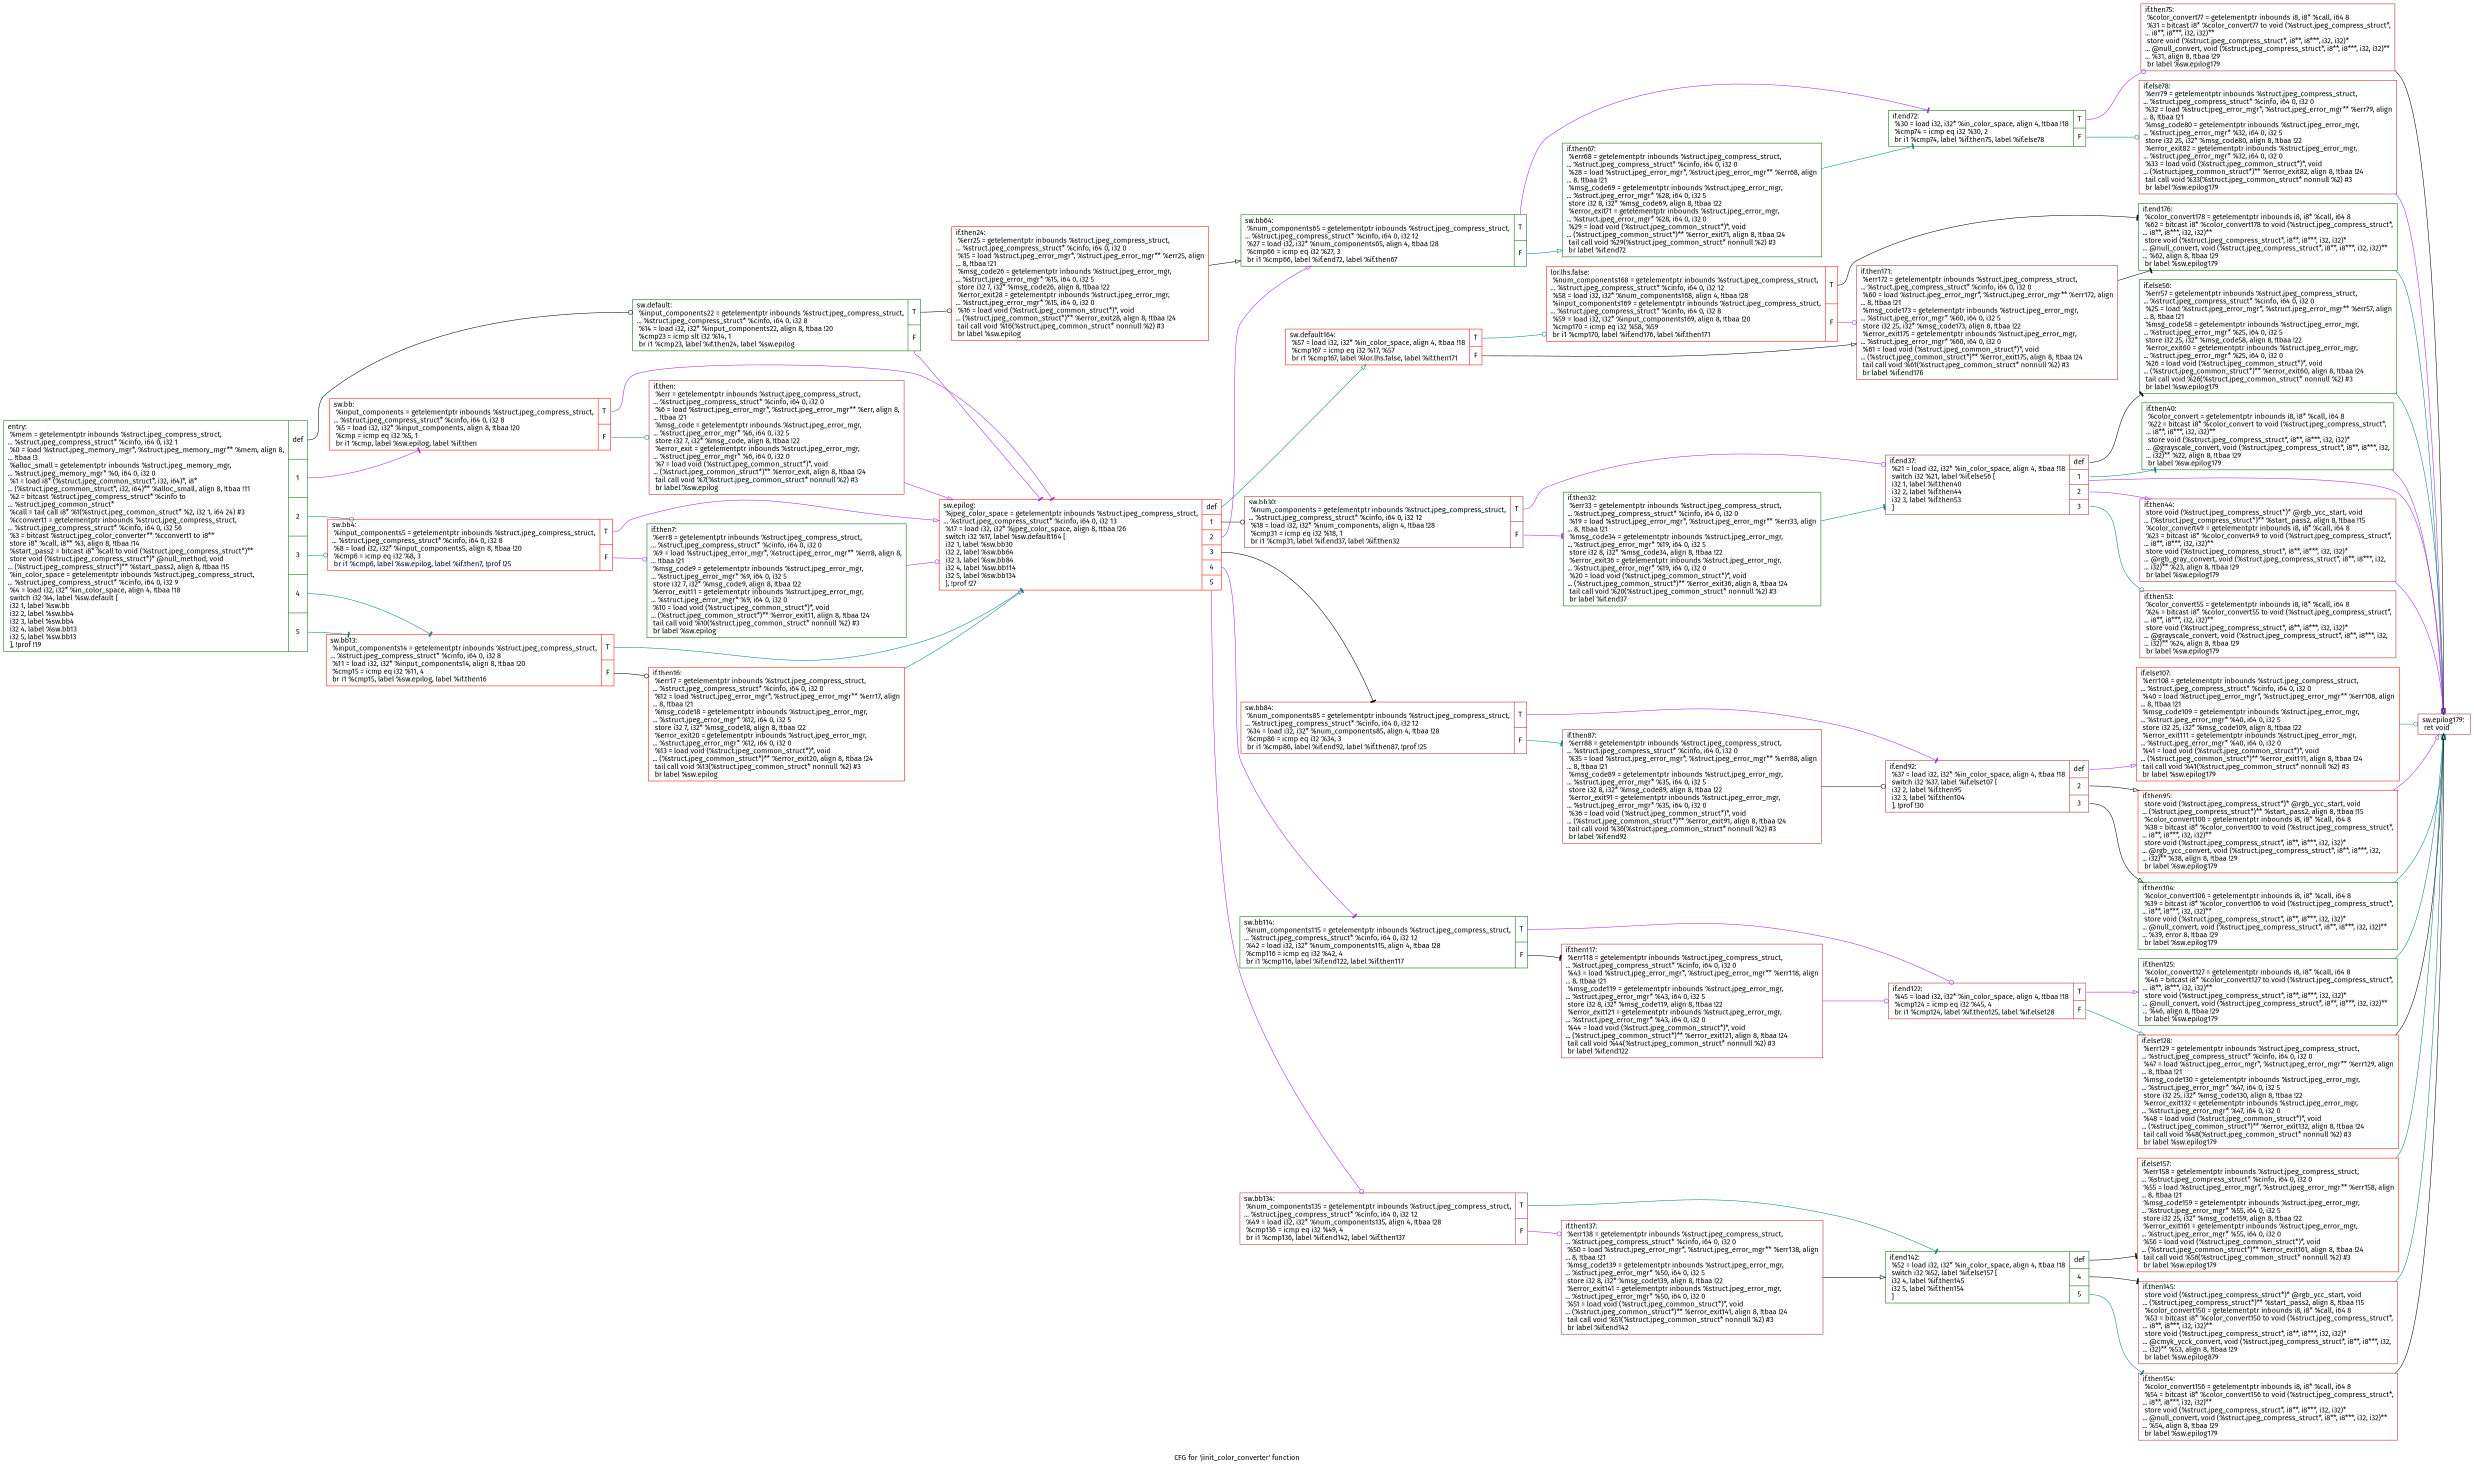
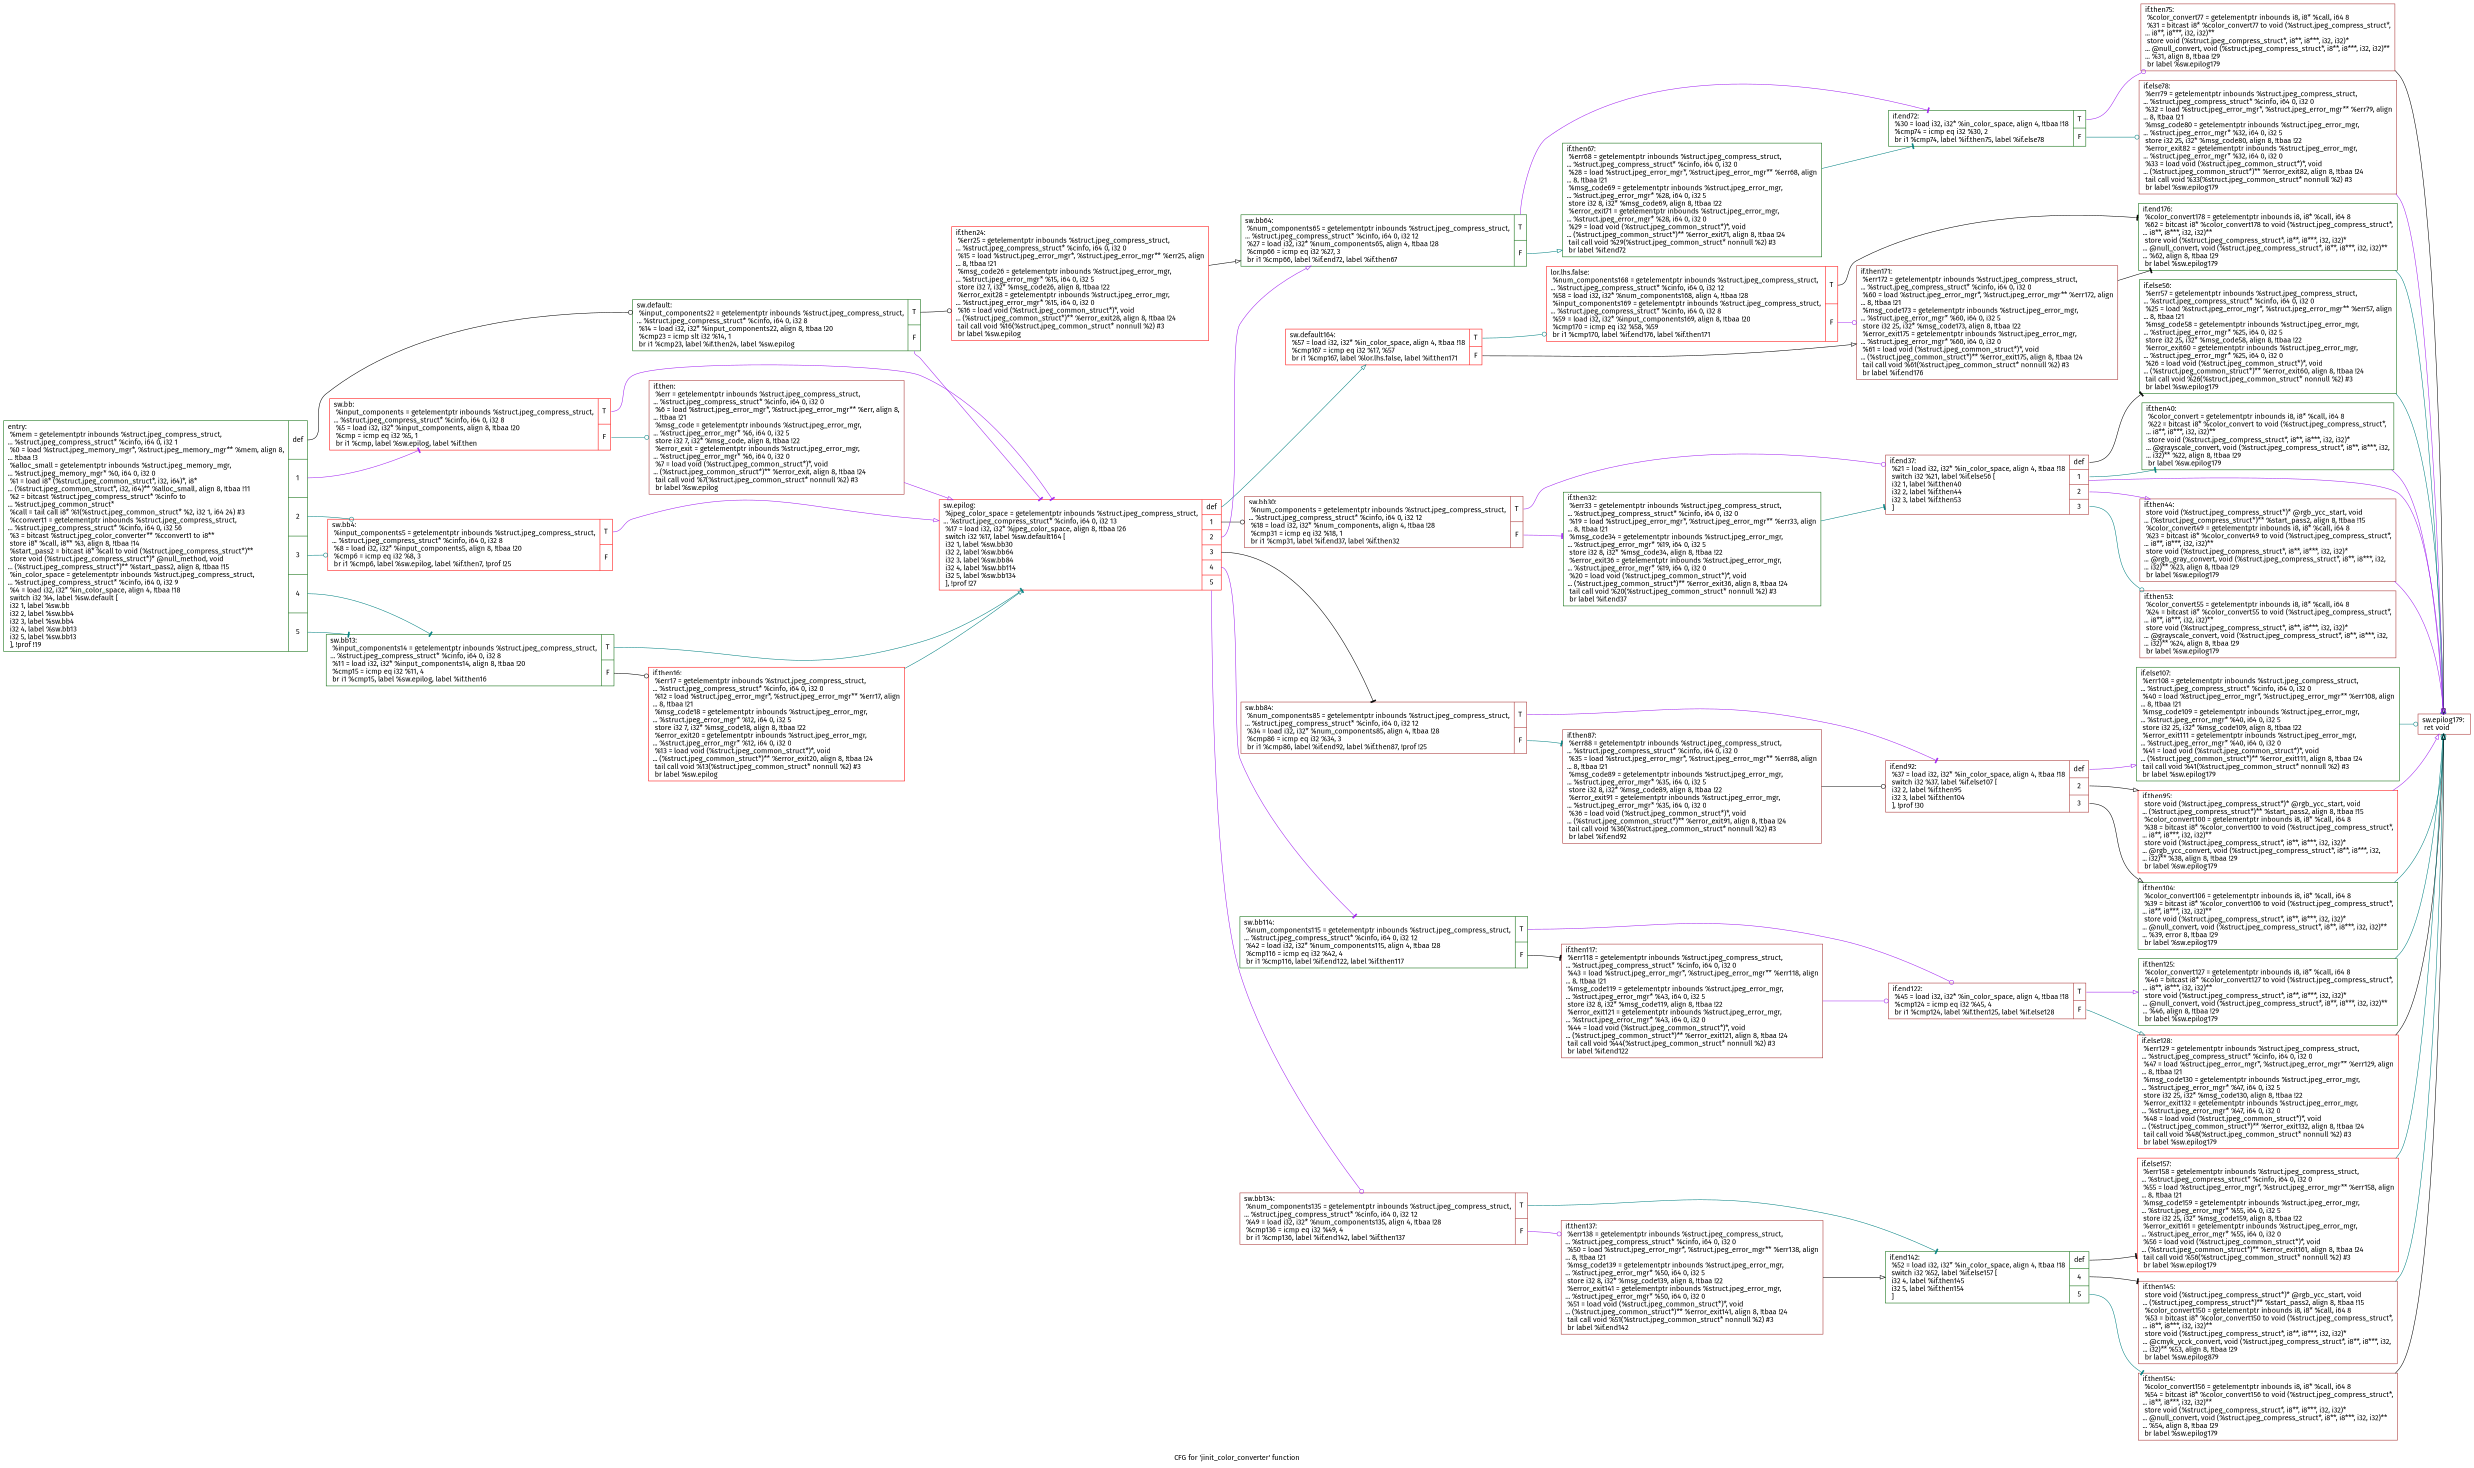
(2430, 465) -> (2430, 465)
(777, 581) -> none
(470, 660) -> (470, 660)
(2268, 724) -> (2268, 724)
